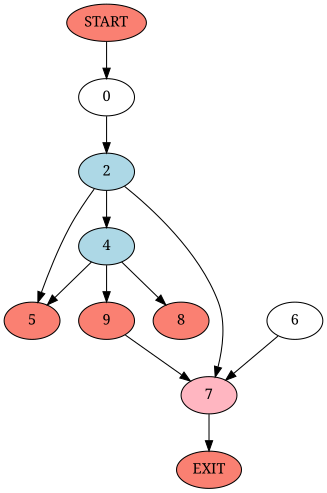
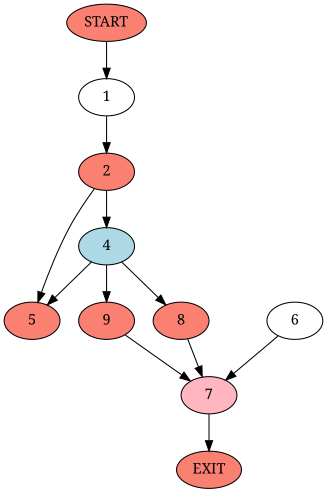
(107, 97) -> (107, 97)
(107, 172) -> (107, 172)
(199, 264) -> (193, 353)
